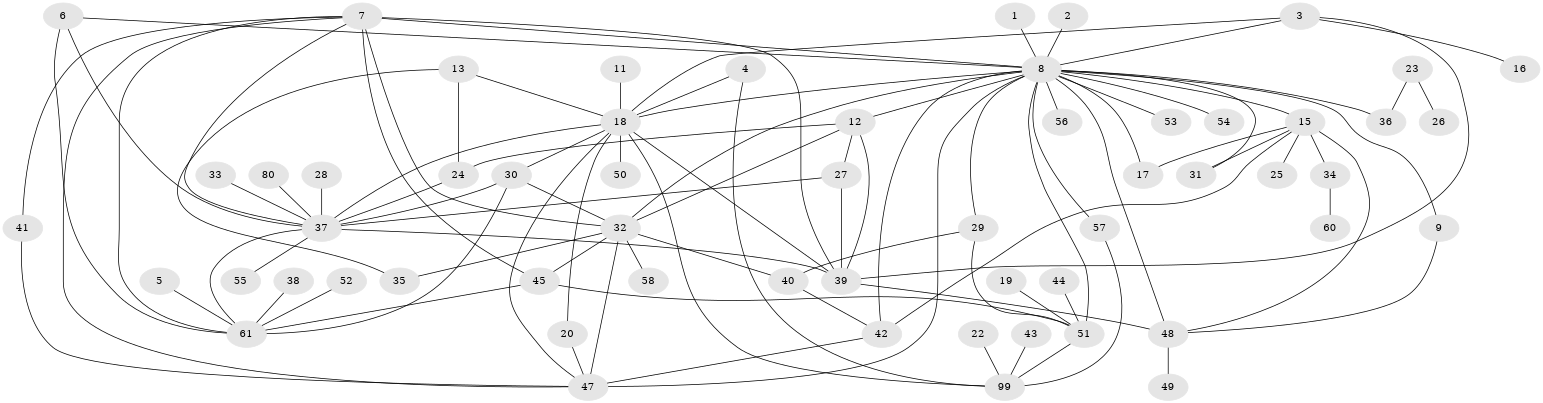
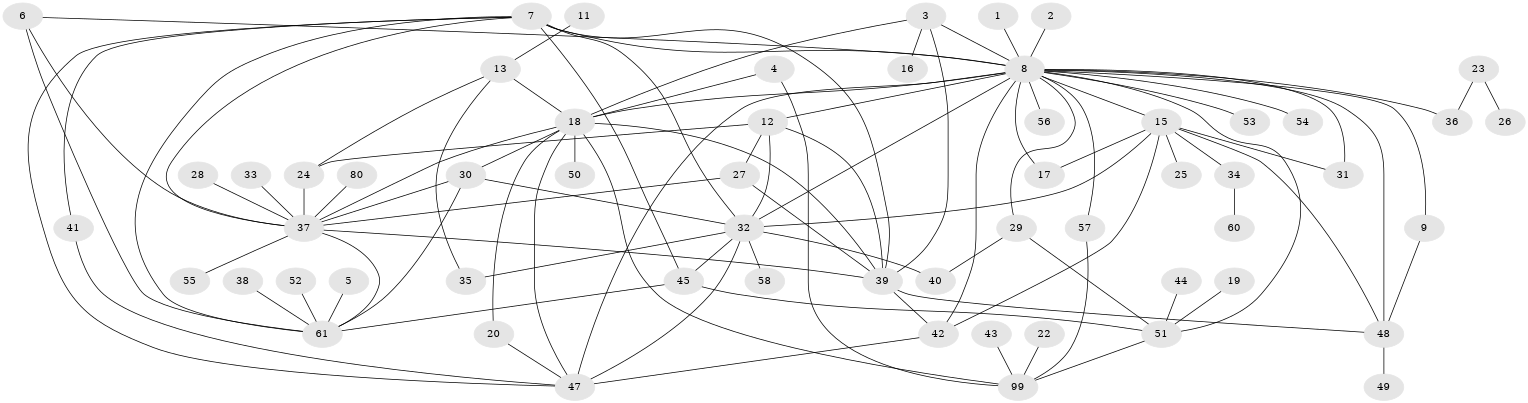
(621, 96) -> (543, 43)
none -> (967, 209)
(835, 308) -> (908, 305)
